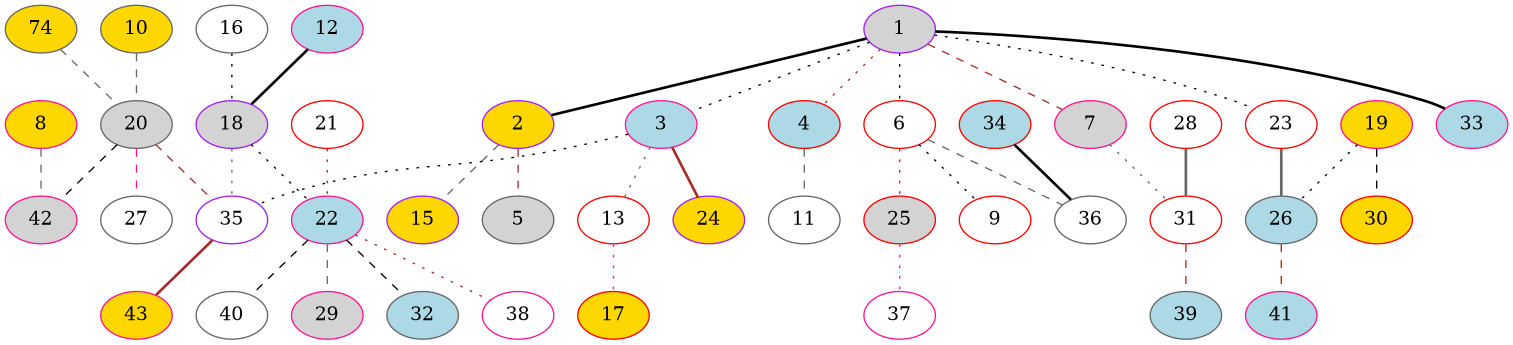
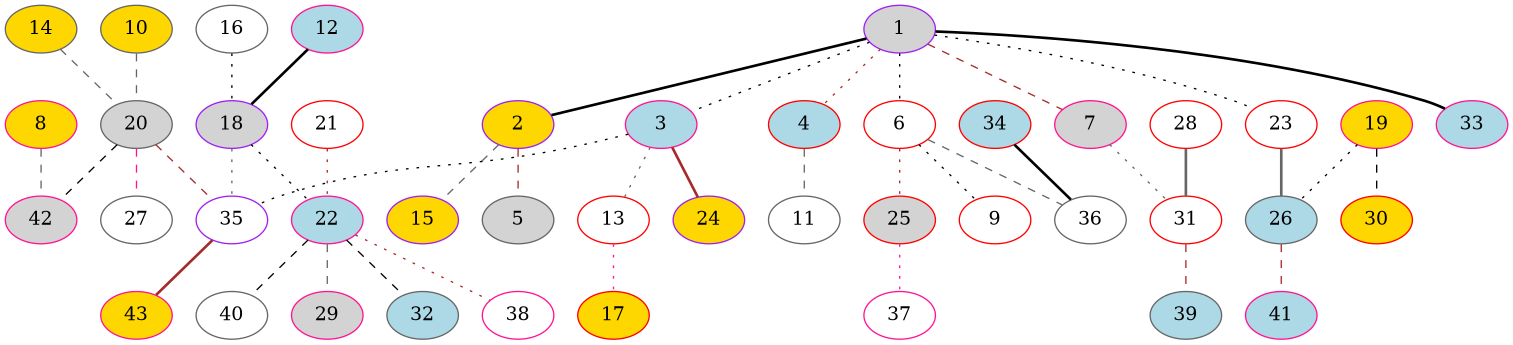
(41, 29) -> (41, 29)
